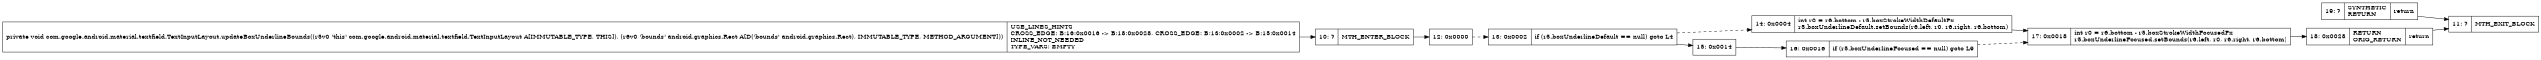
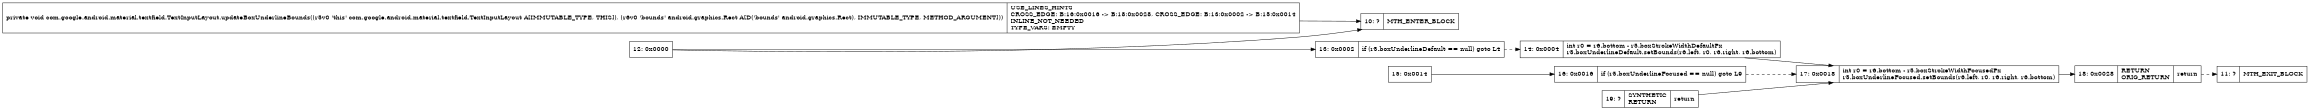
(2431, 18) -> (1763, 89)
(2439, 30) -> (2207, 74)
(1419, 37) -> (1135, 46)
(1478, 37) -> (1135, 49)
(1683, 45) -> none
